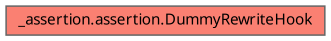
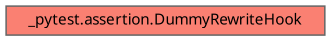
(165, 21) -> (165, 21)
